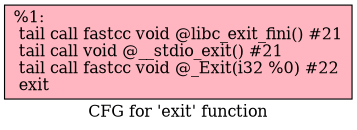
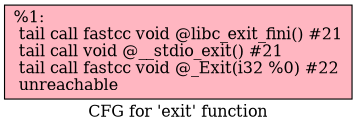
(32, 85) -> (66, 85)
